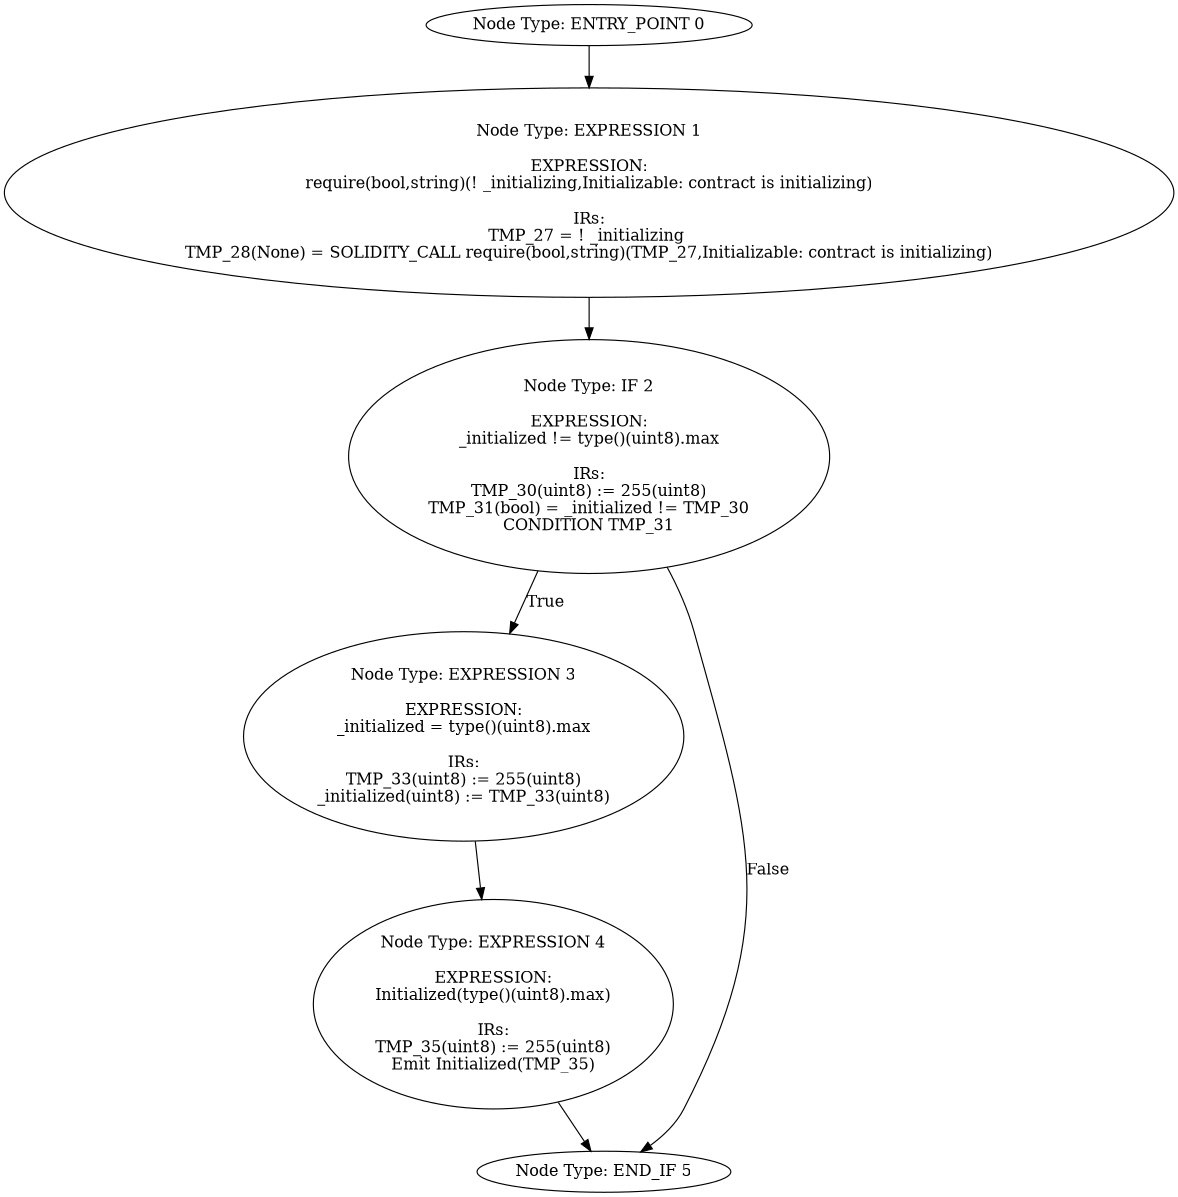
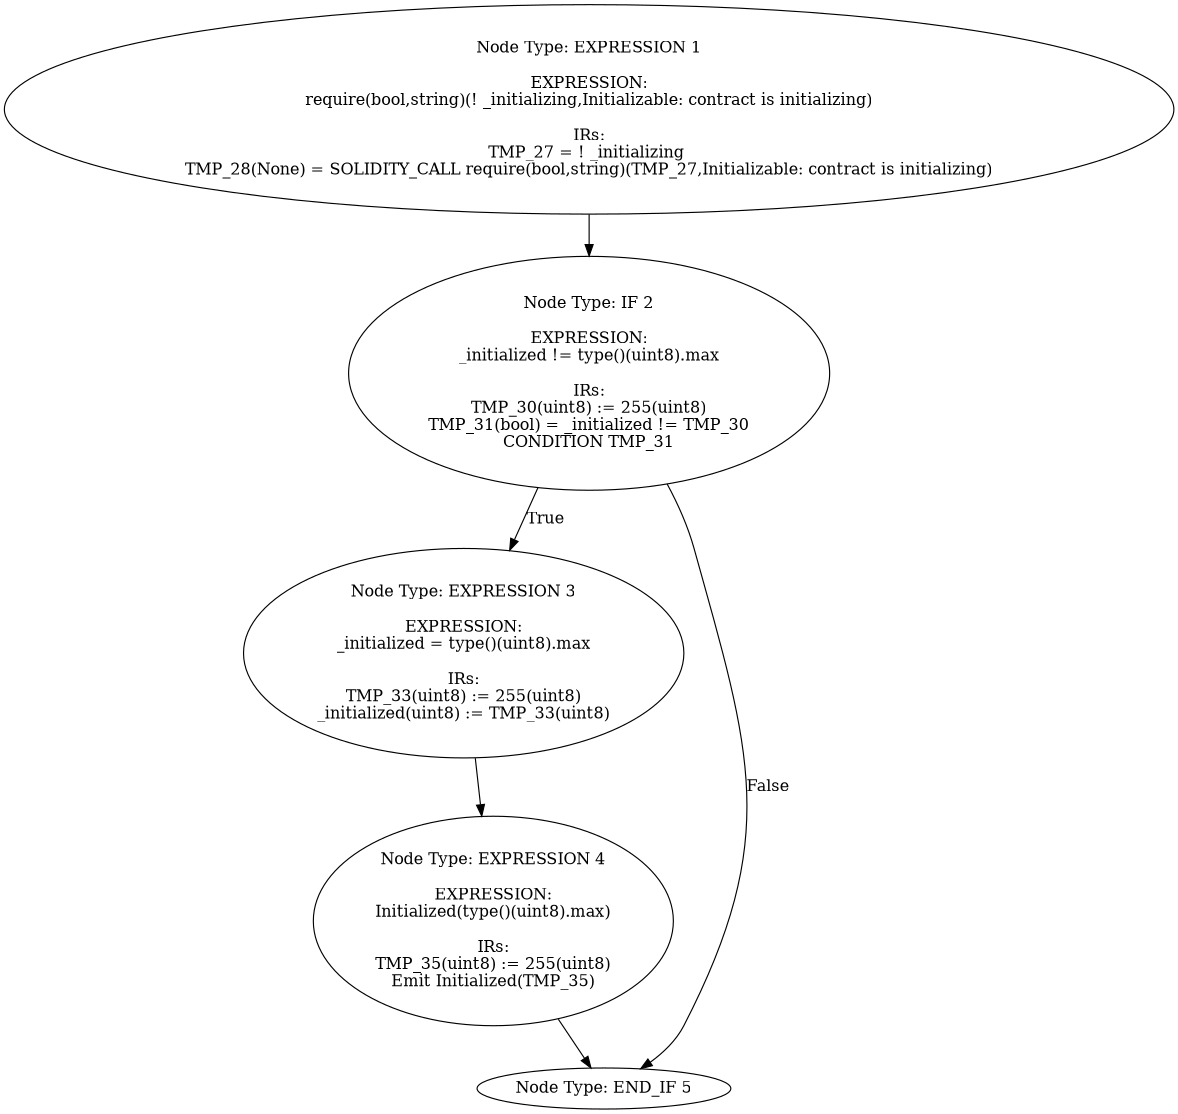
(589, 25) -> none
